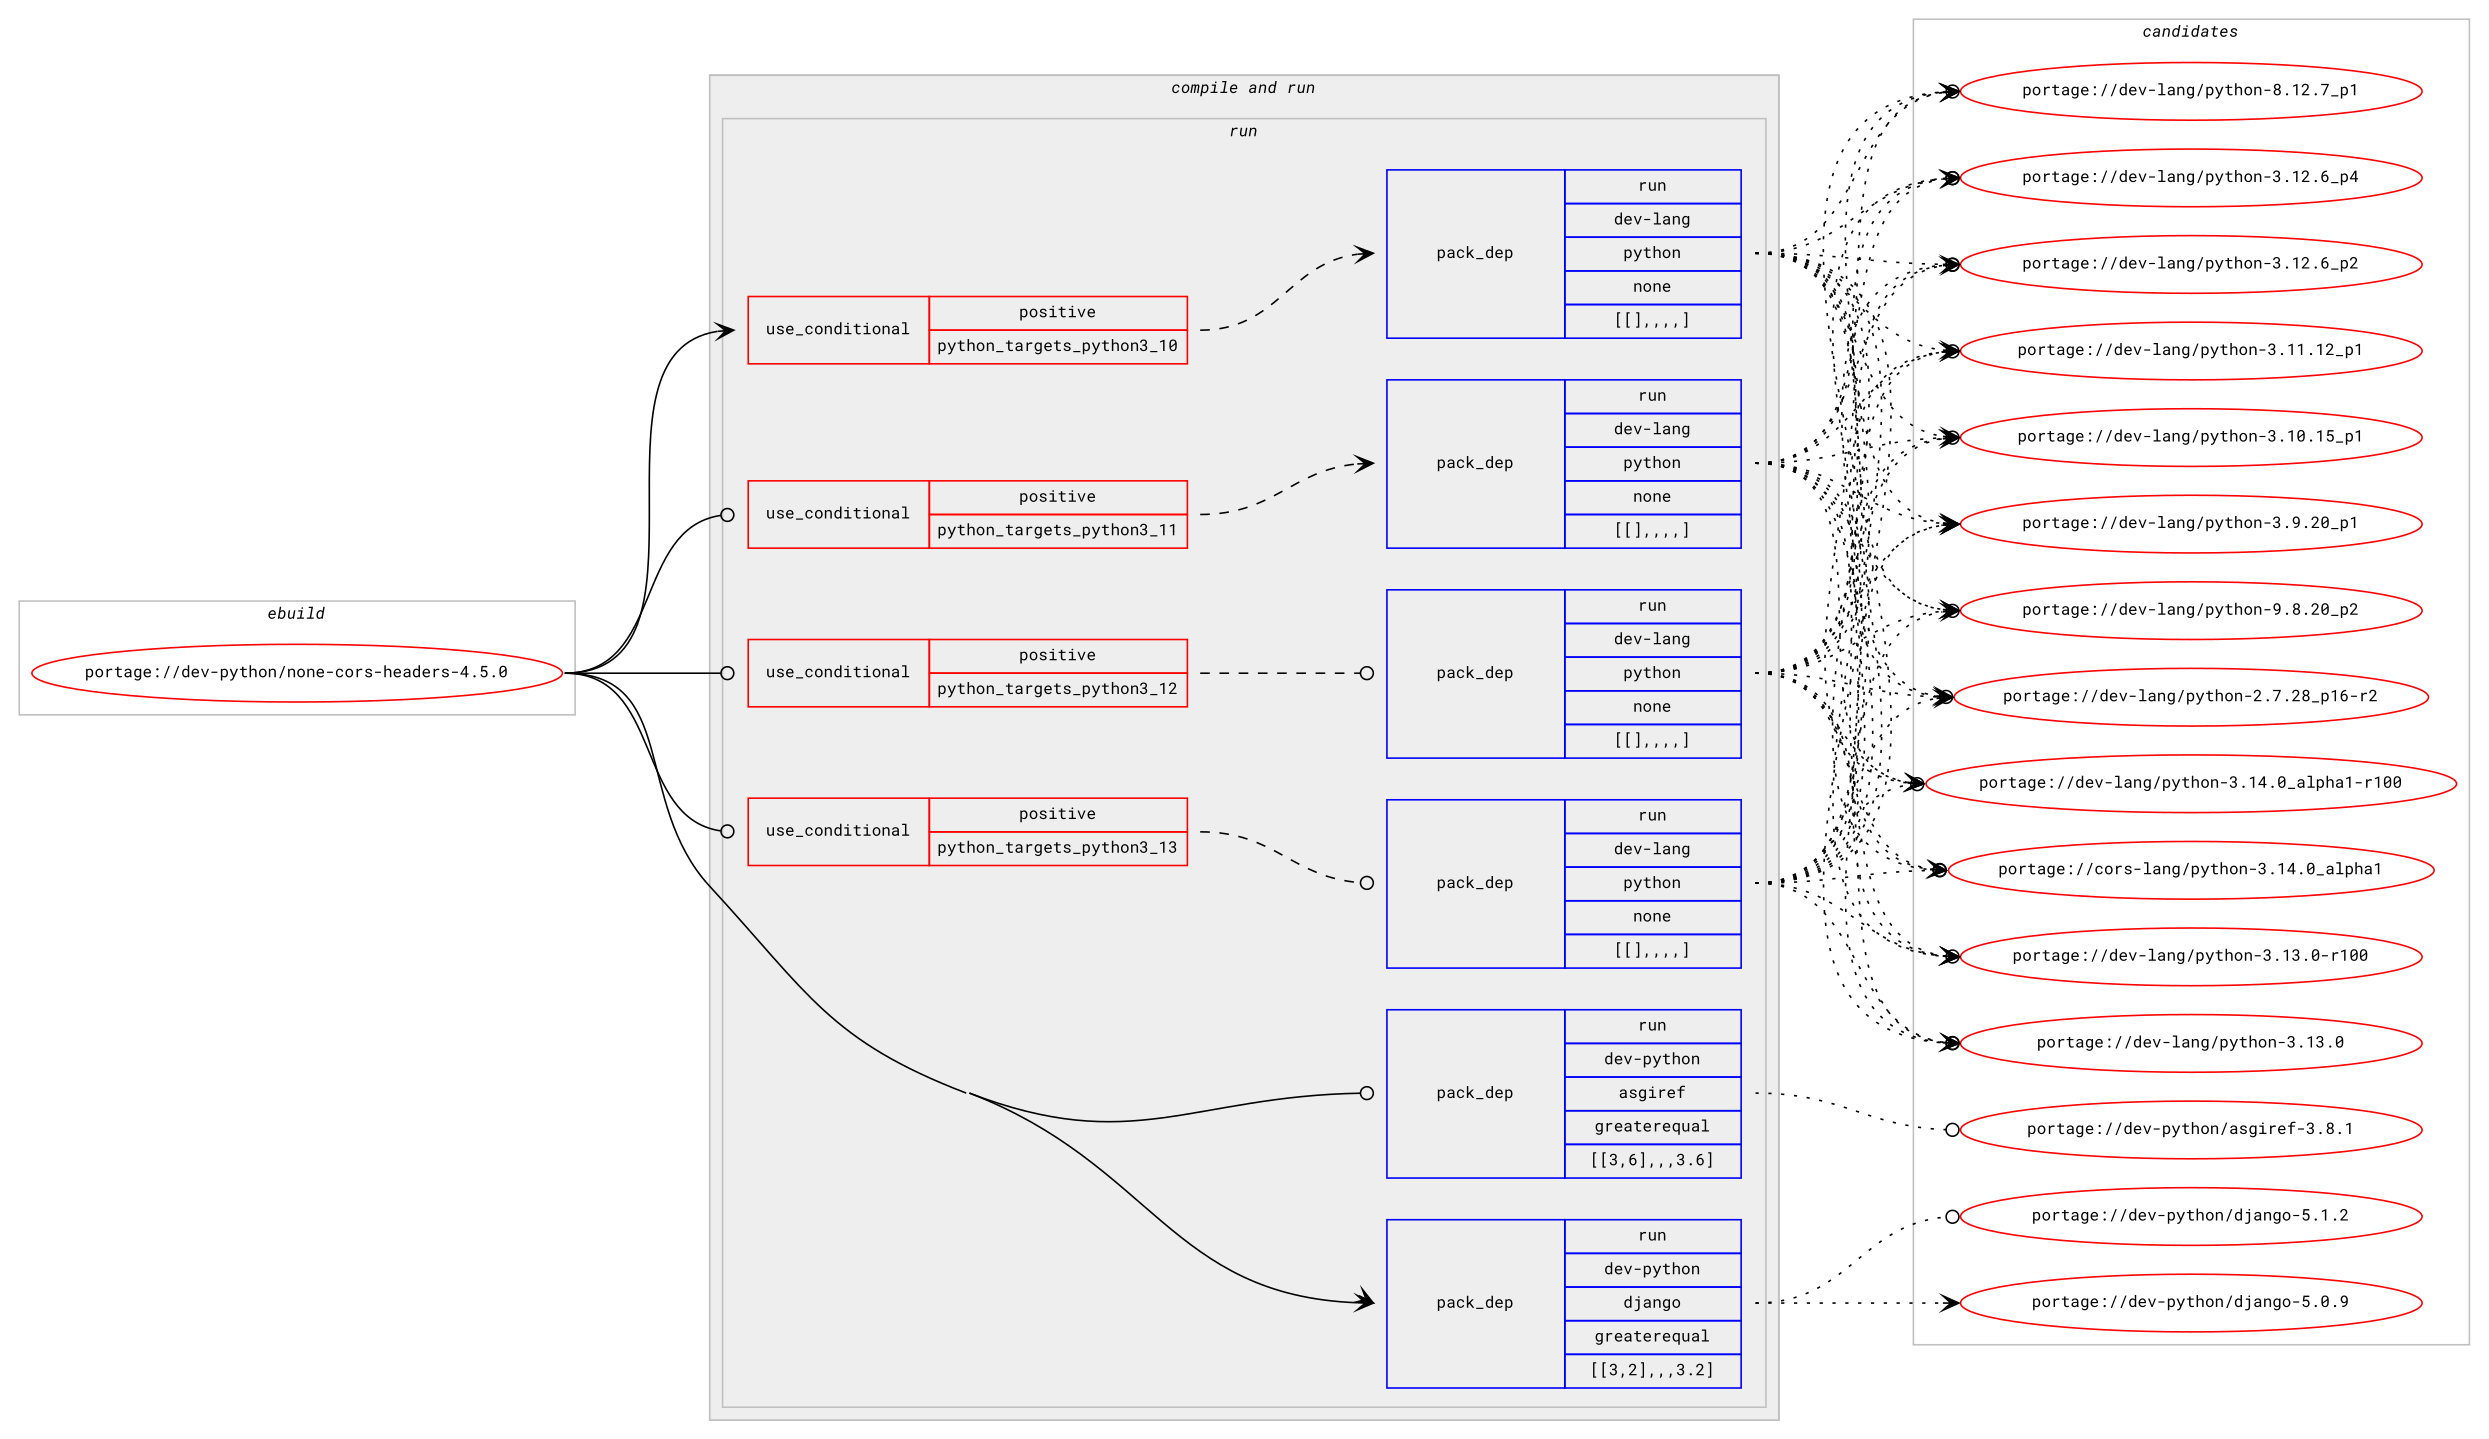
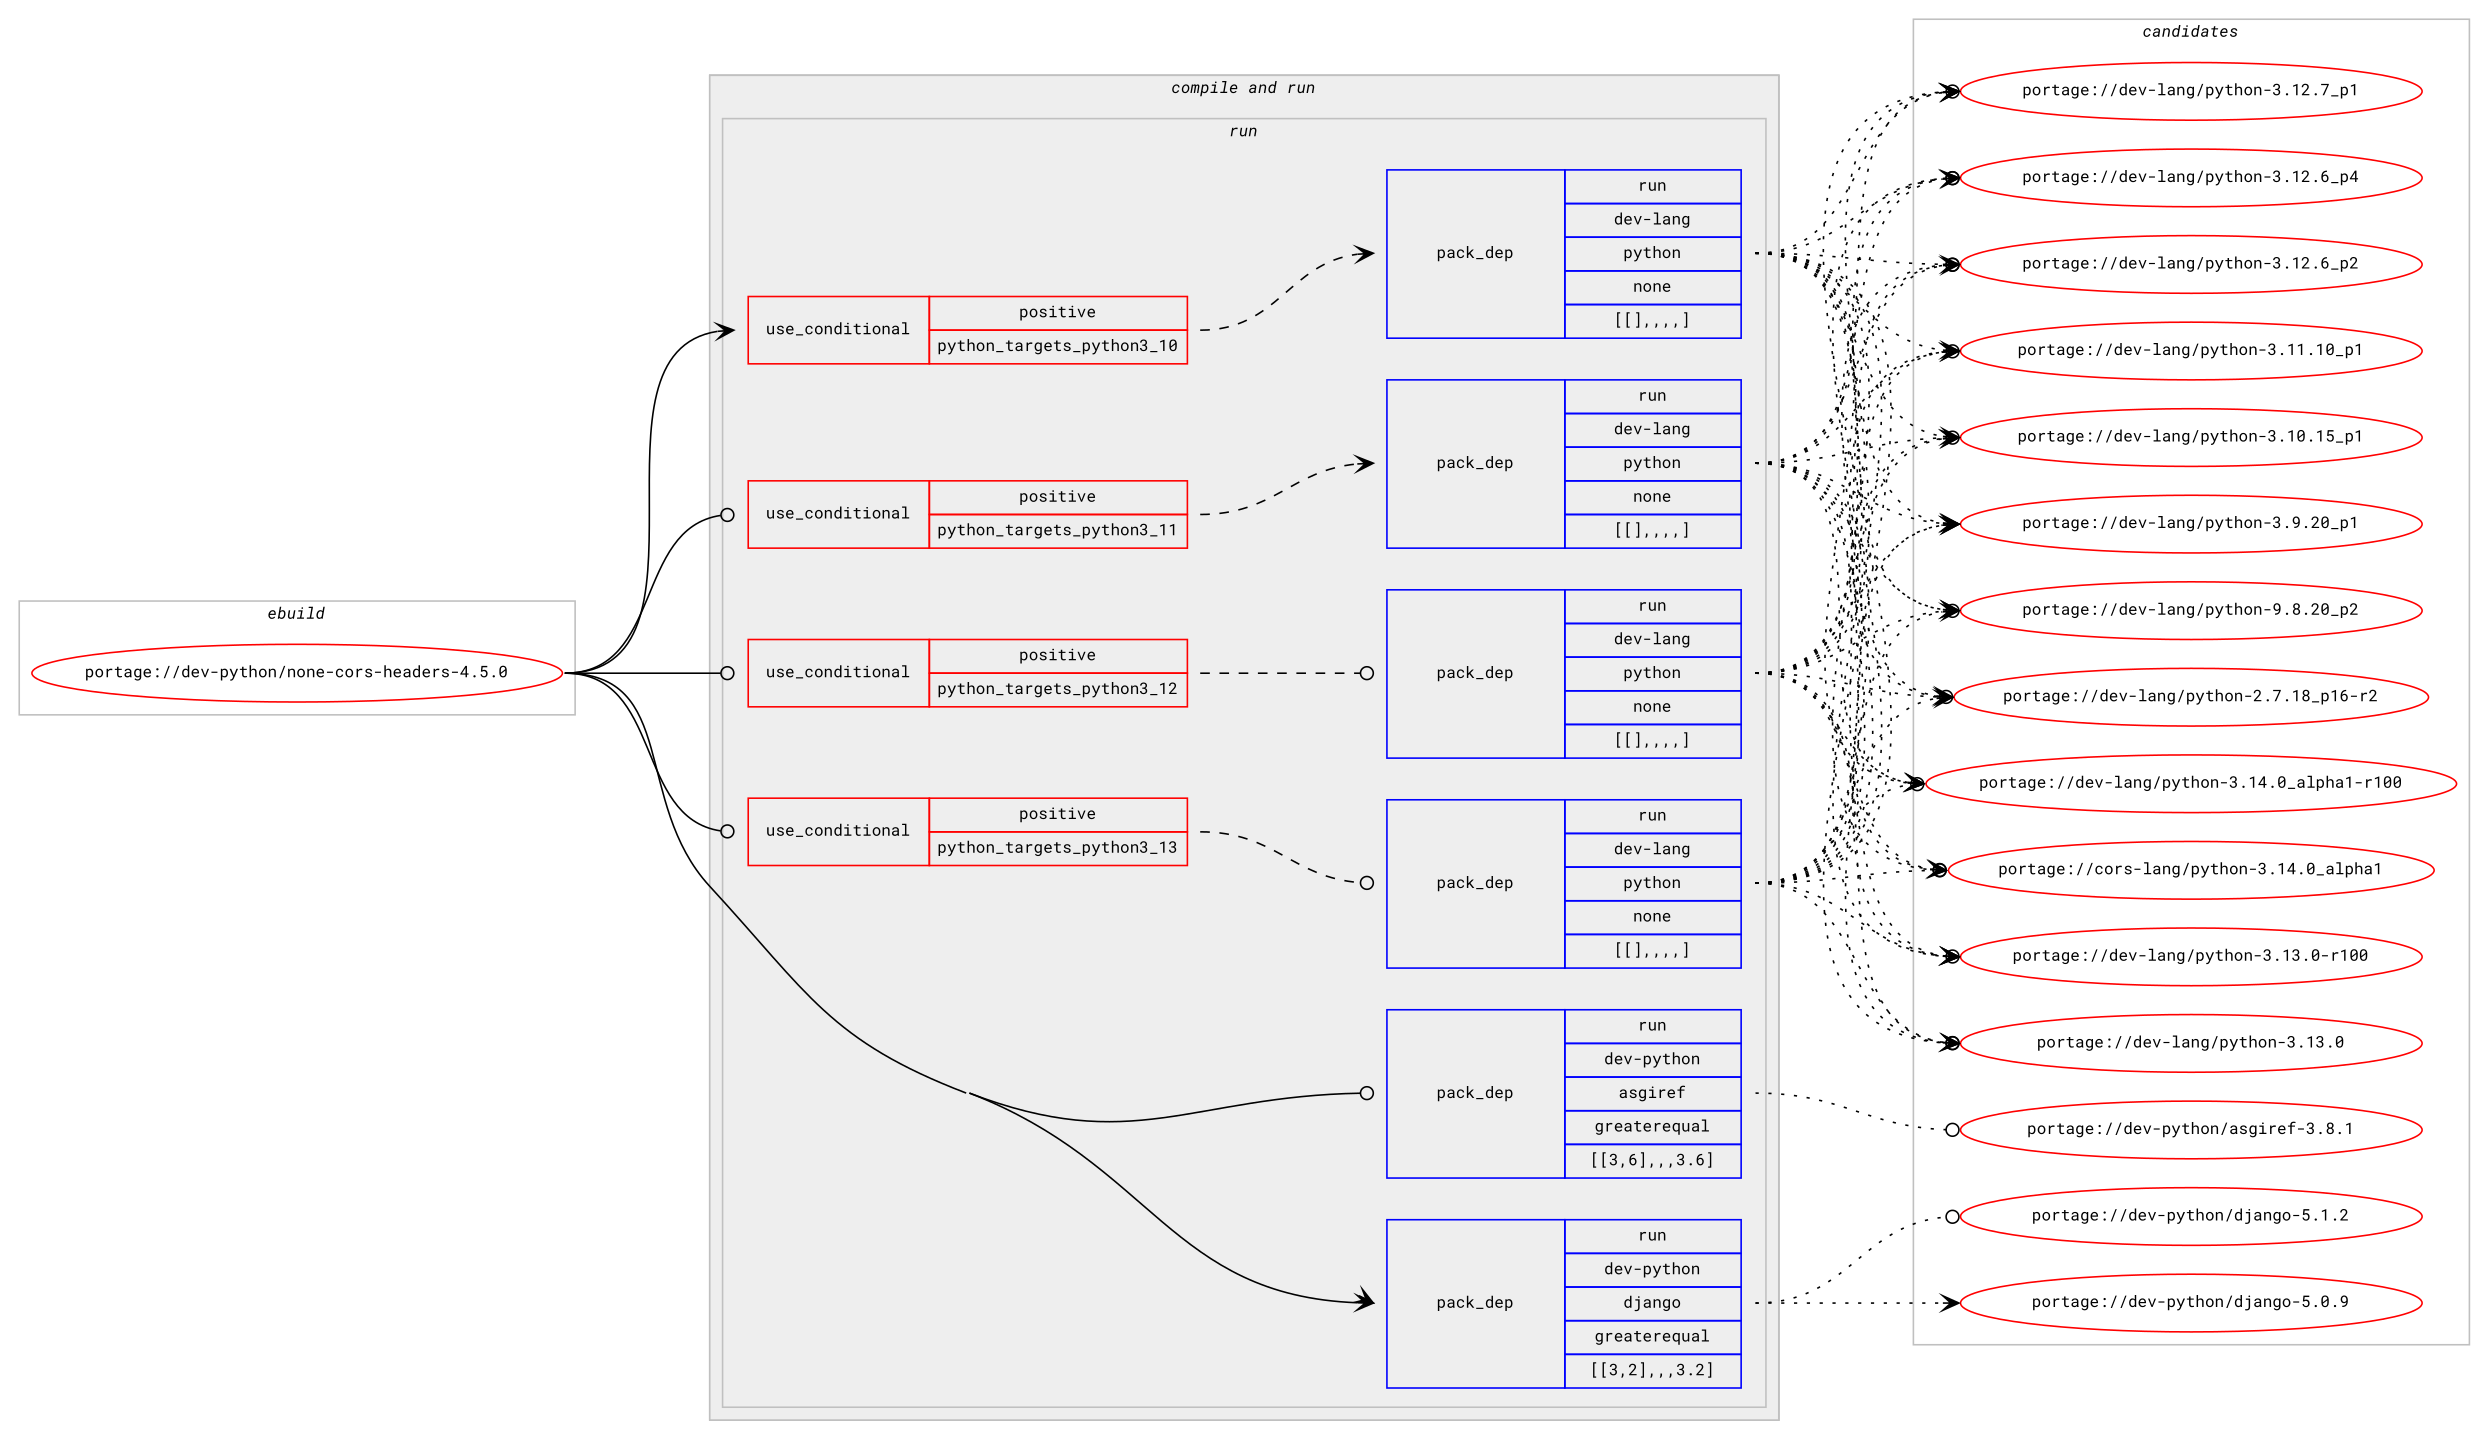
(2191, 91) -> (2191, 91)
(2191, 351) -> (2191, 351)
(2191, 697) -> (2191, 697)
